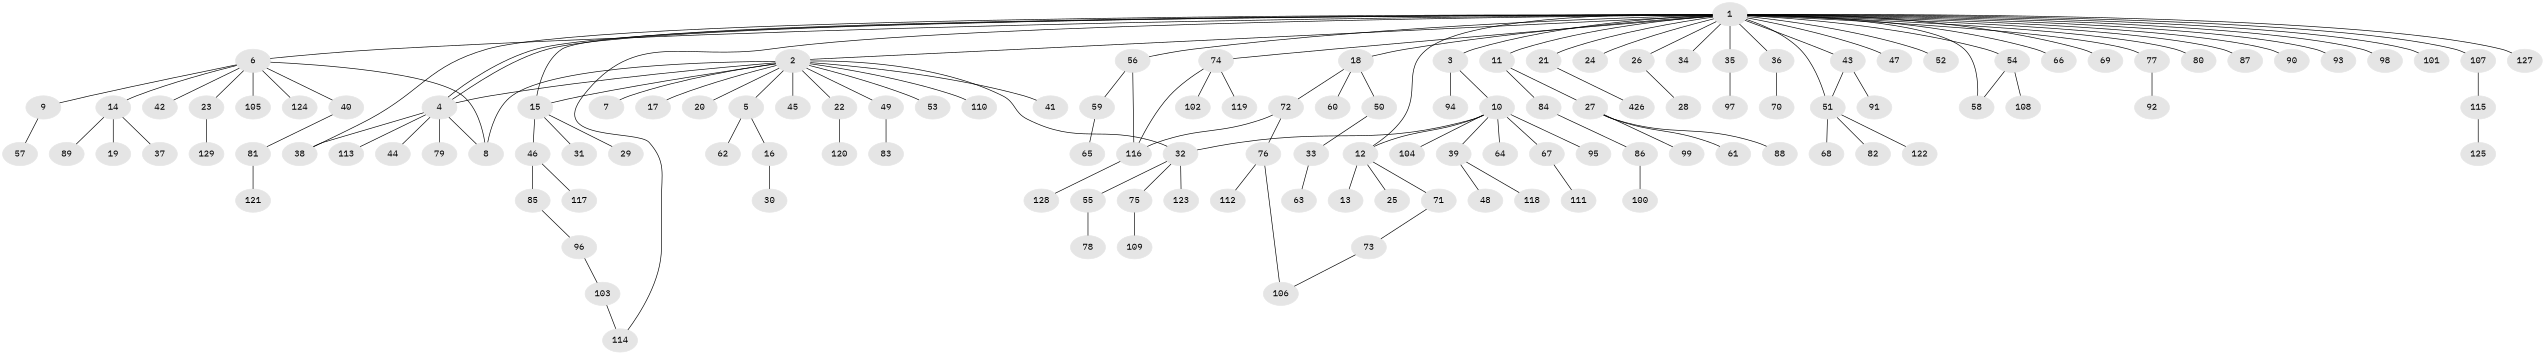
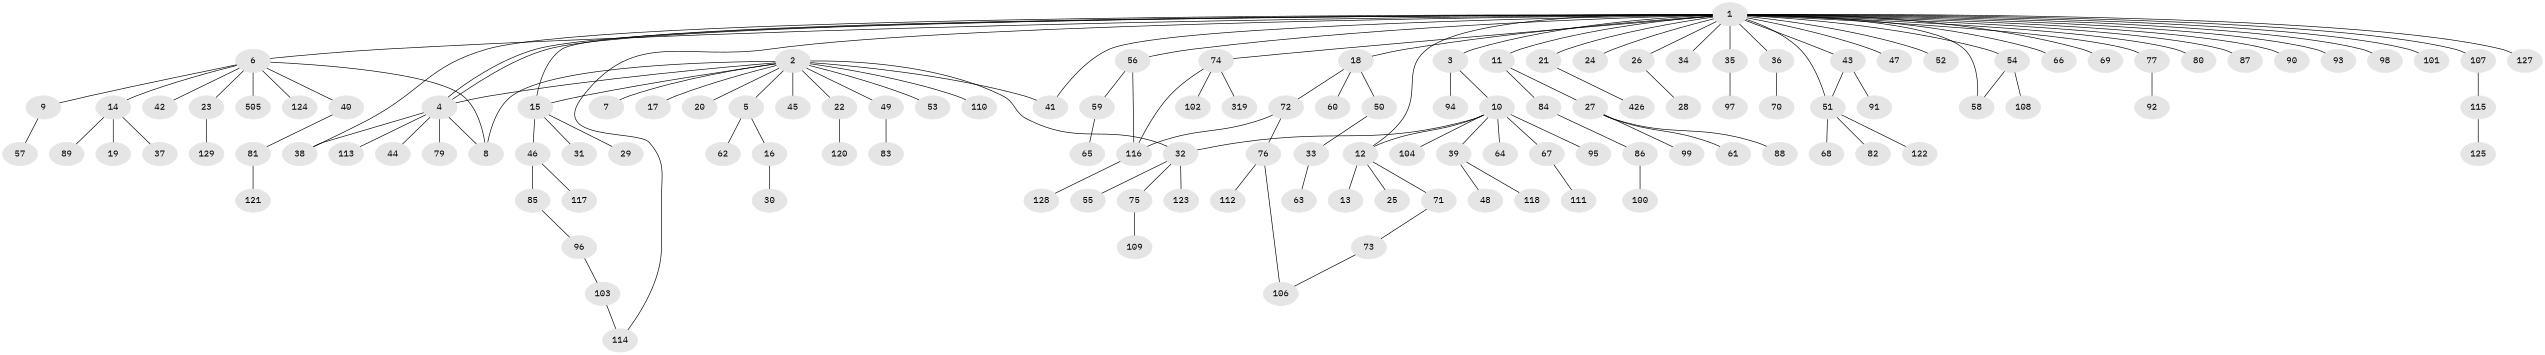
(1261, 38) -> (1374, 24)
(253, 107) -> (253, 107)
(1239, 107) -> (1239, 107)
(1088, 247) -> none
